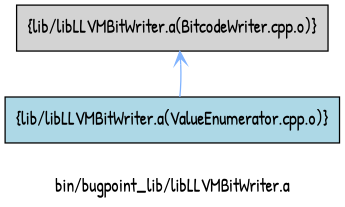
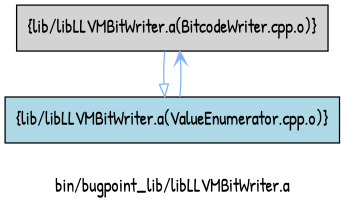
none -> (164, 68)
